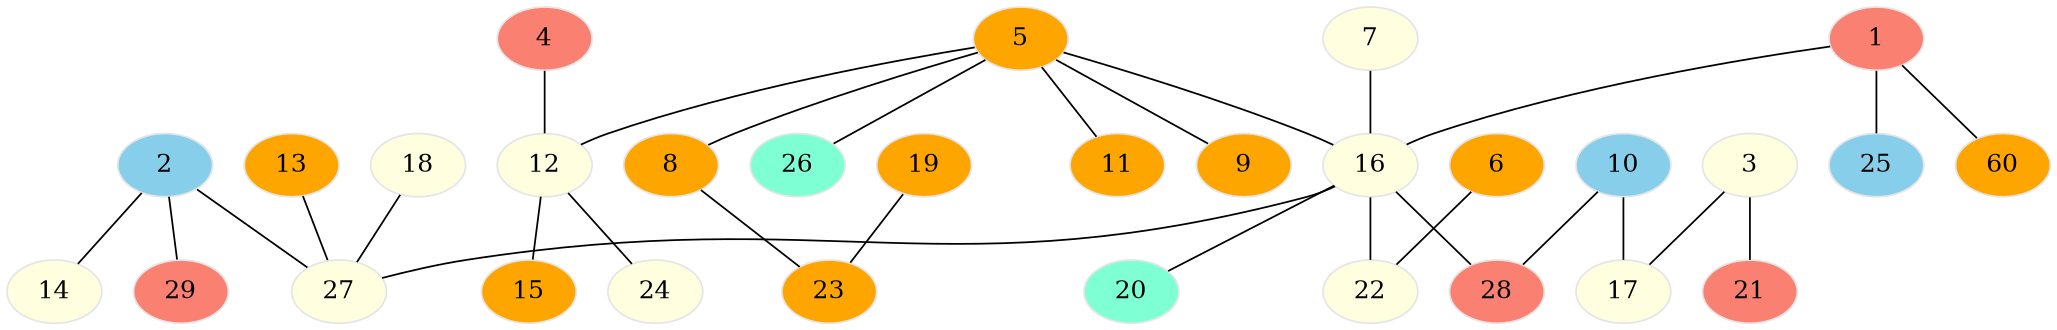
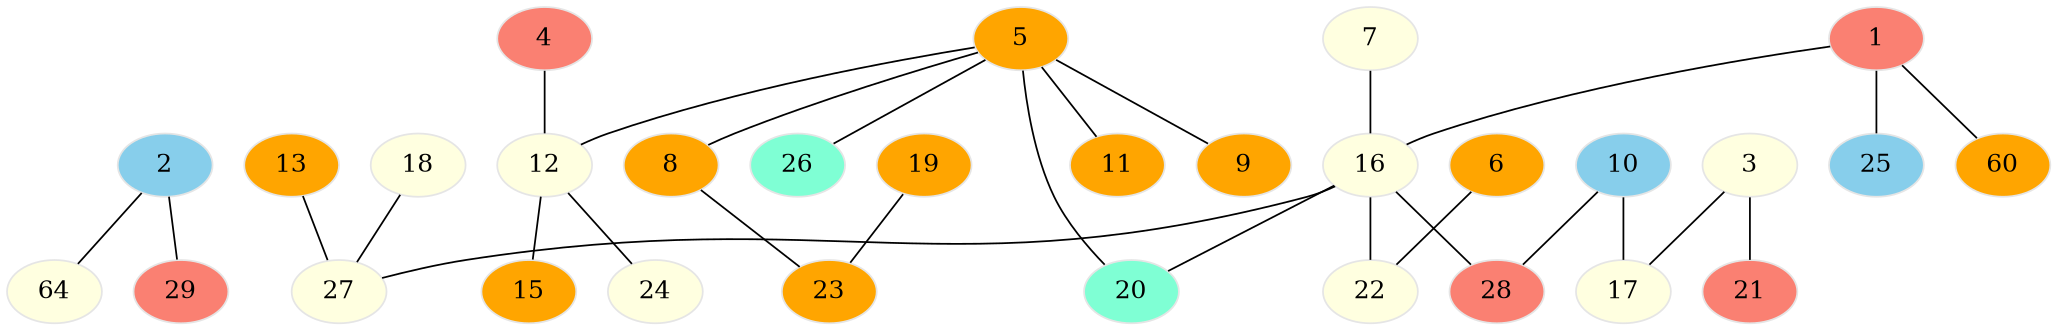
(1200, 95) -> (1045, 176)
(252, 228) -> none
(54, 292) -> (54, 292)
